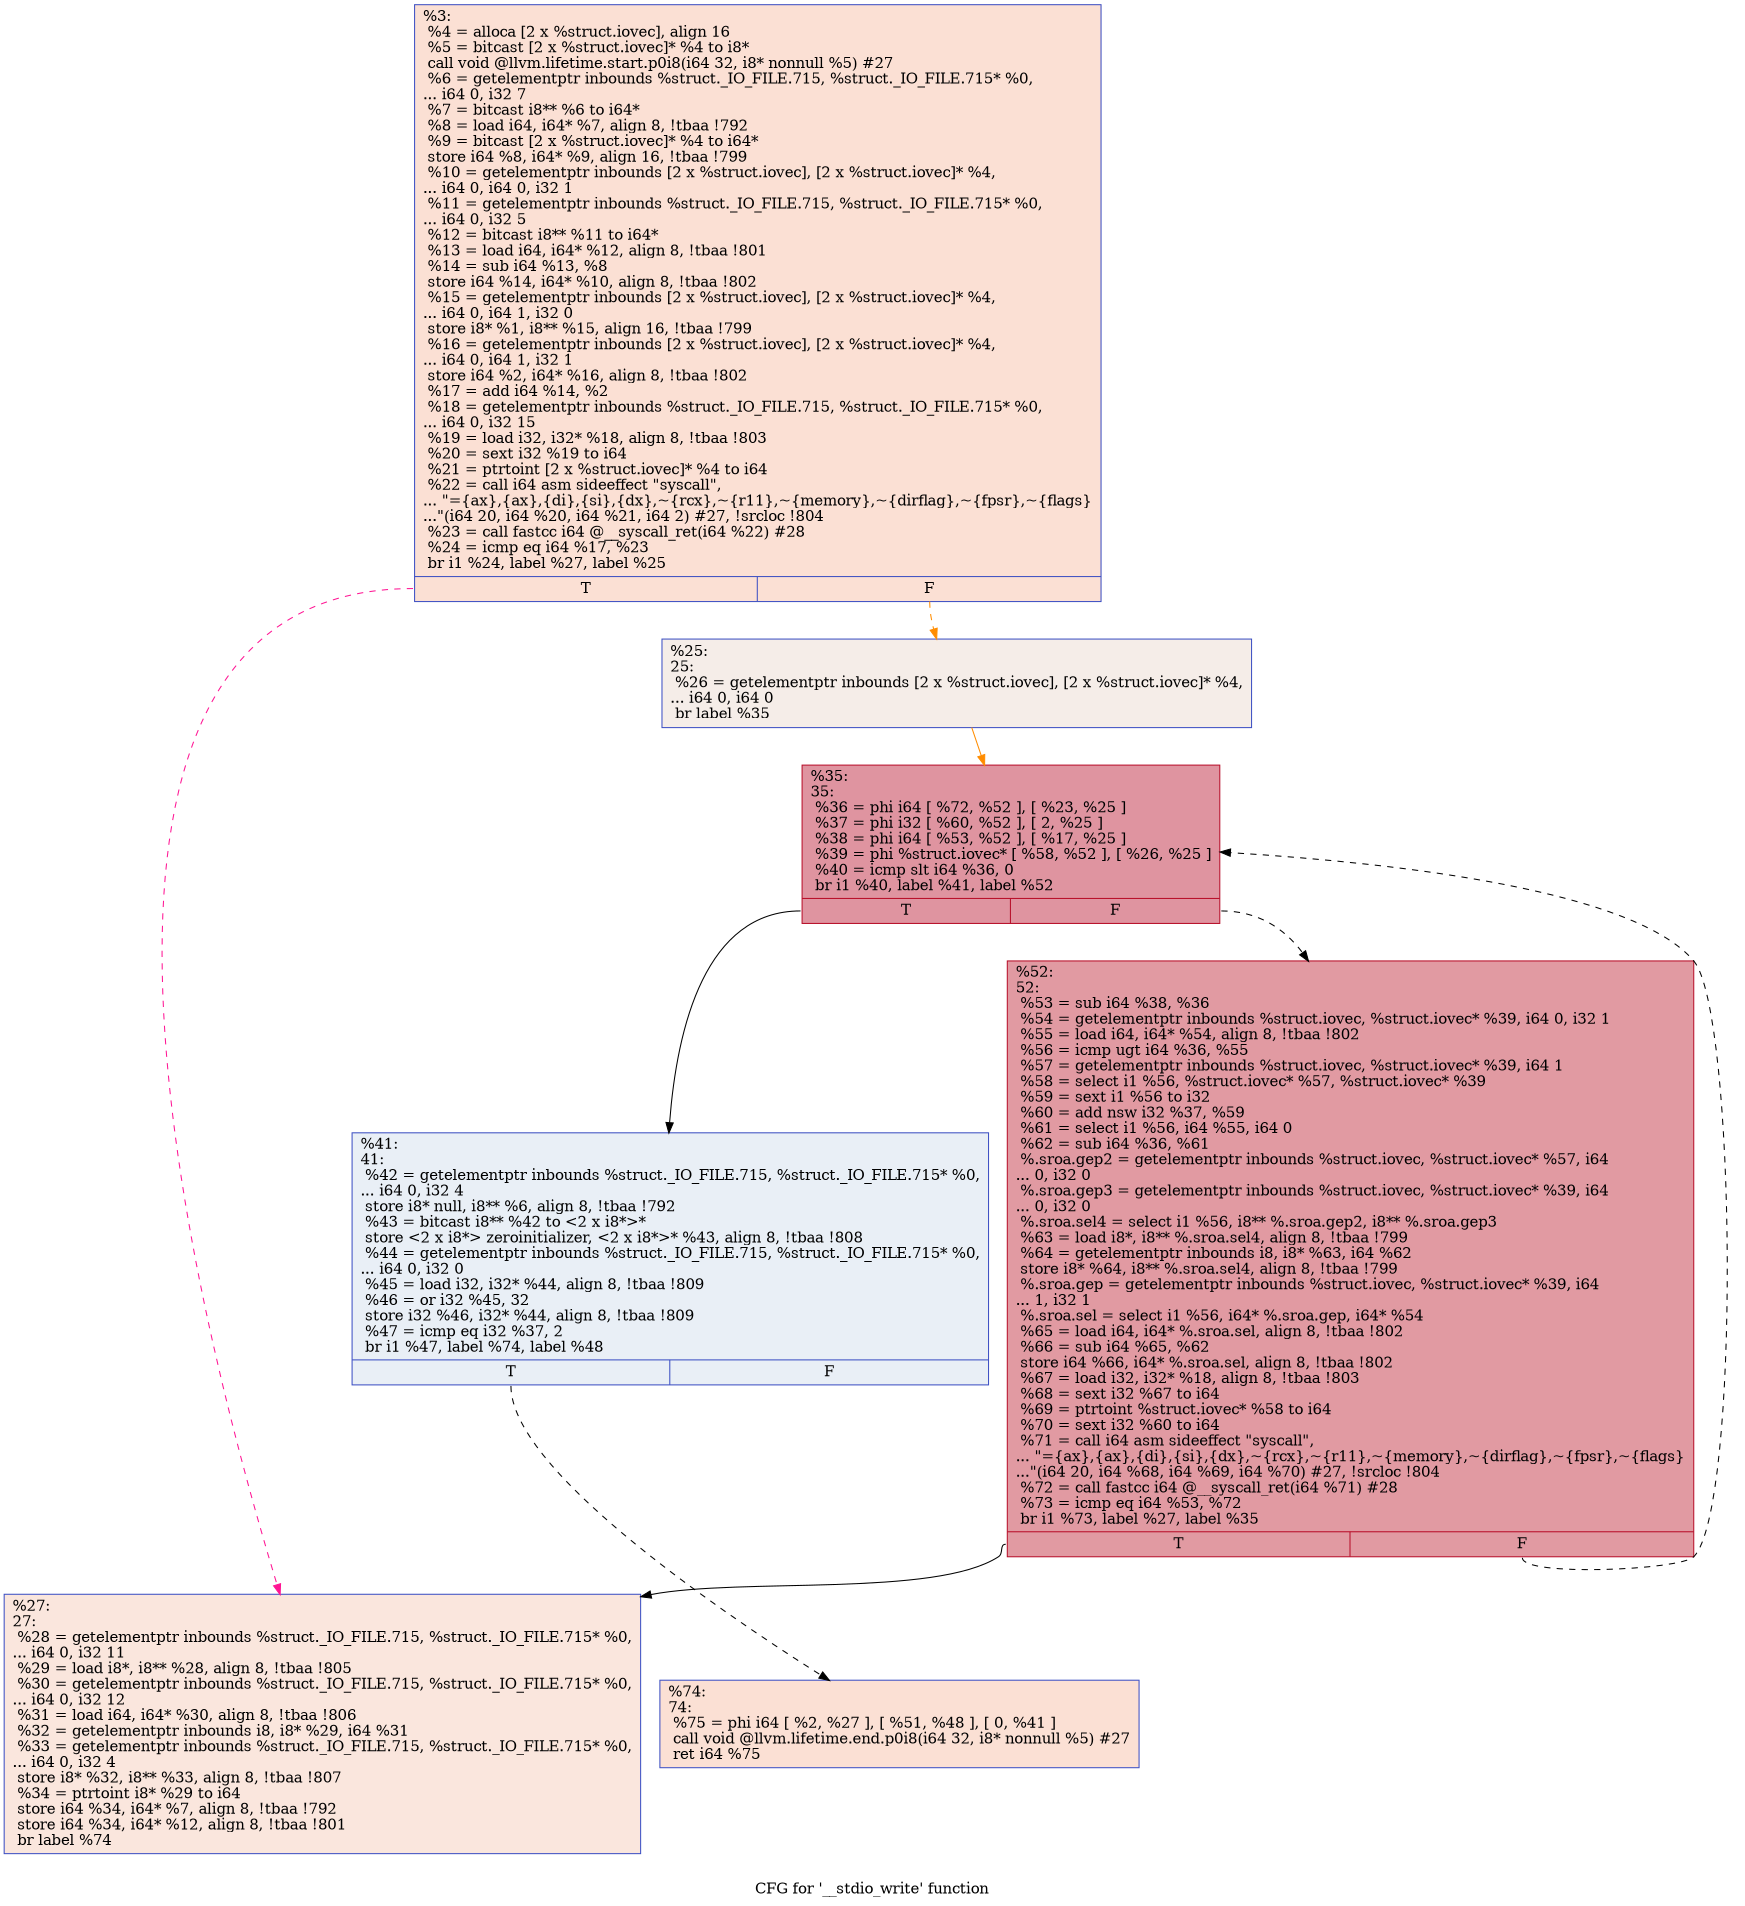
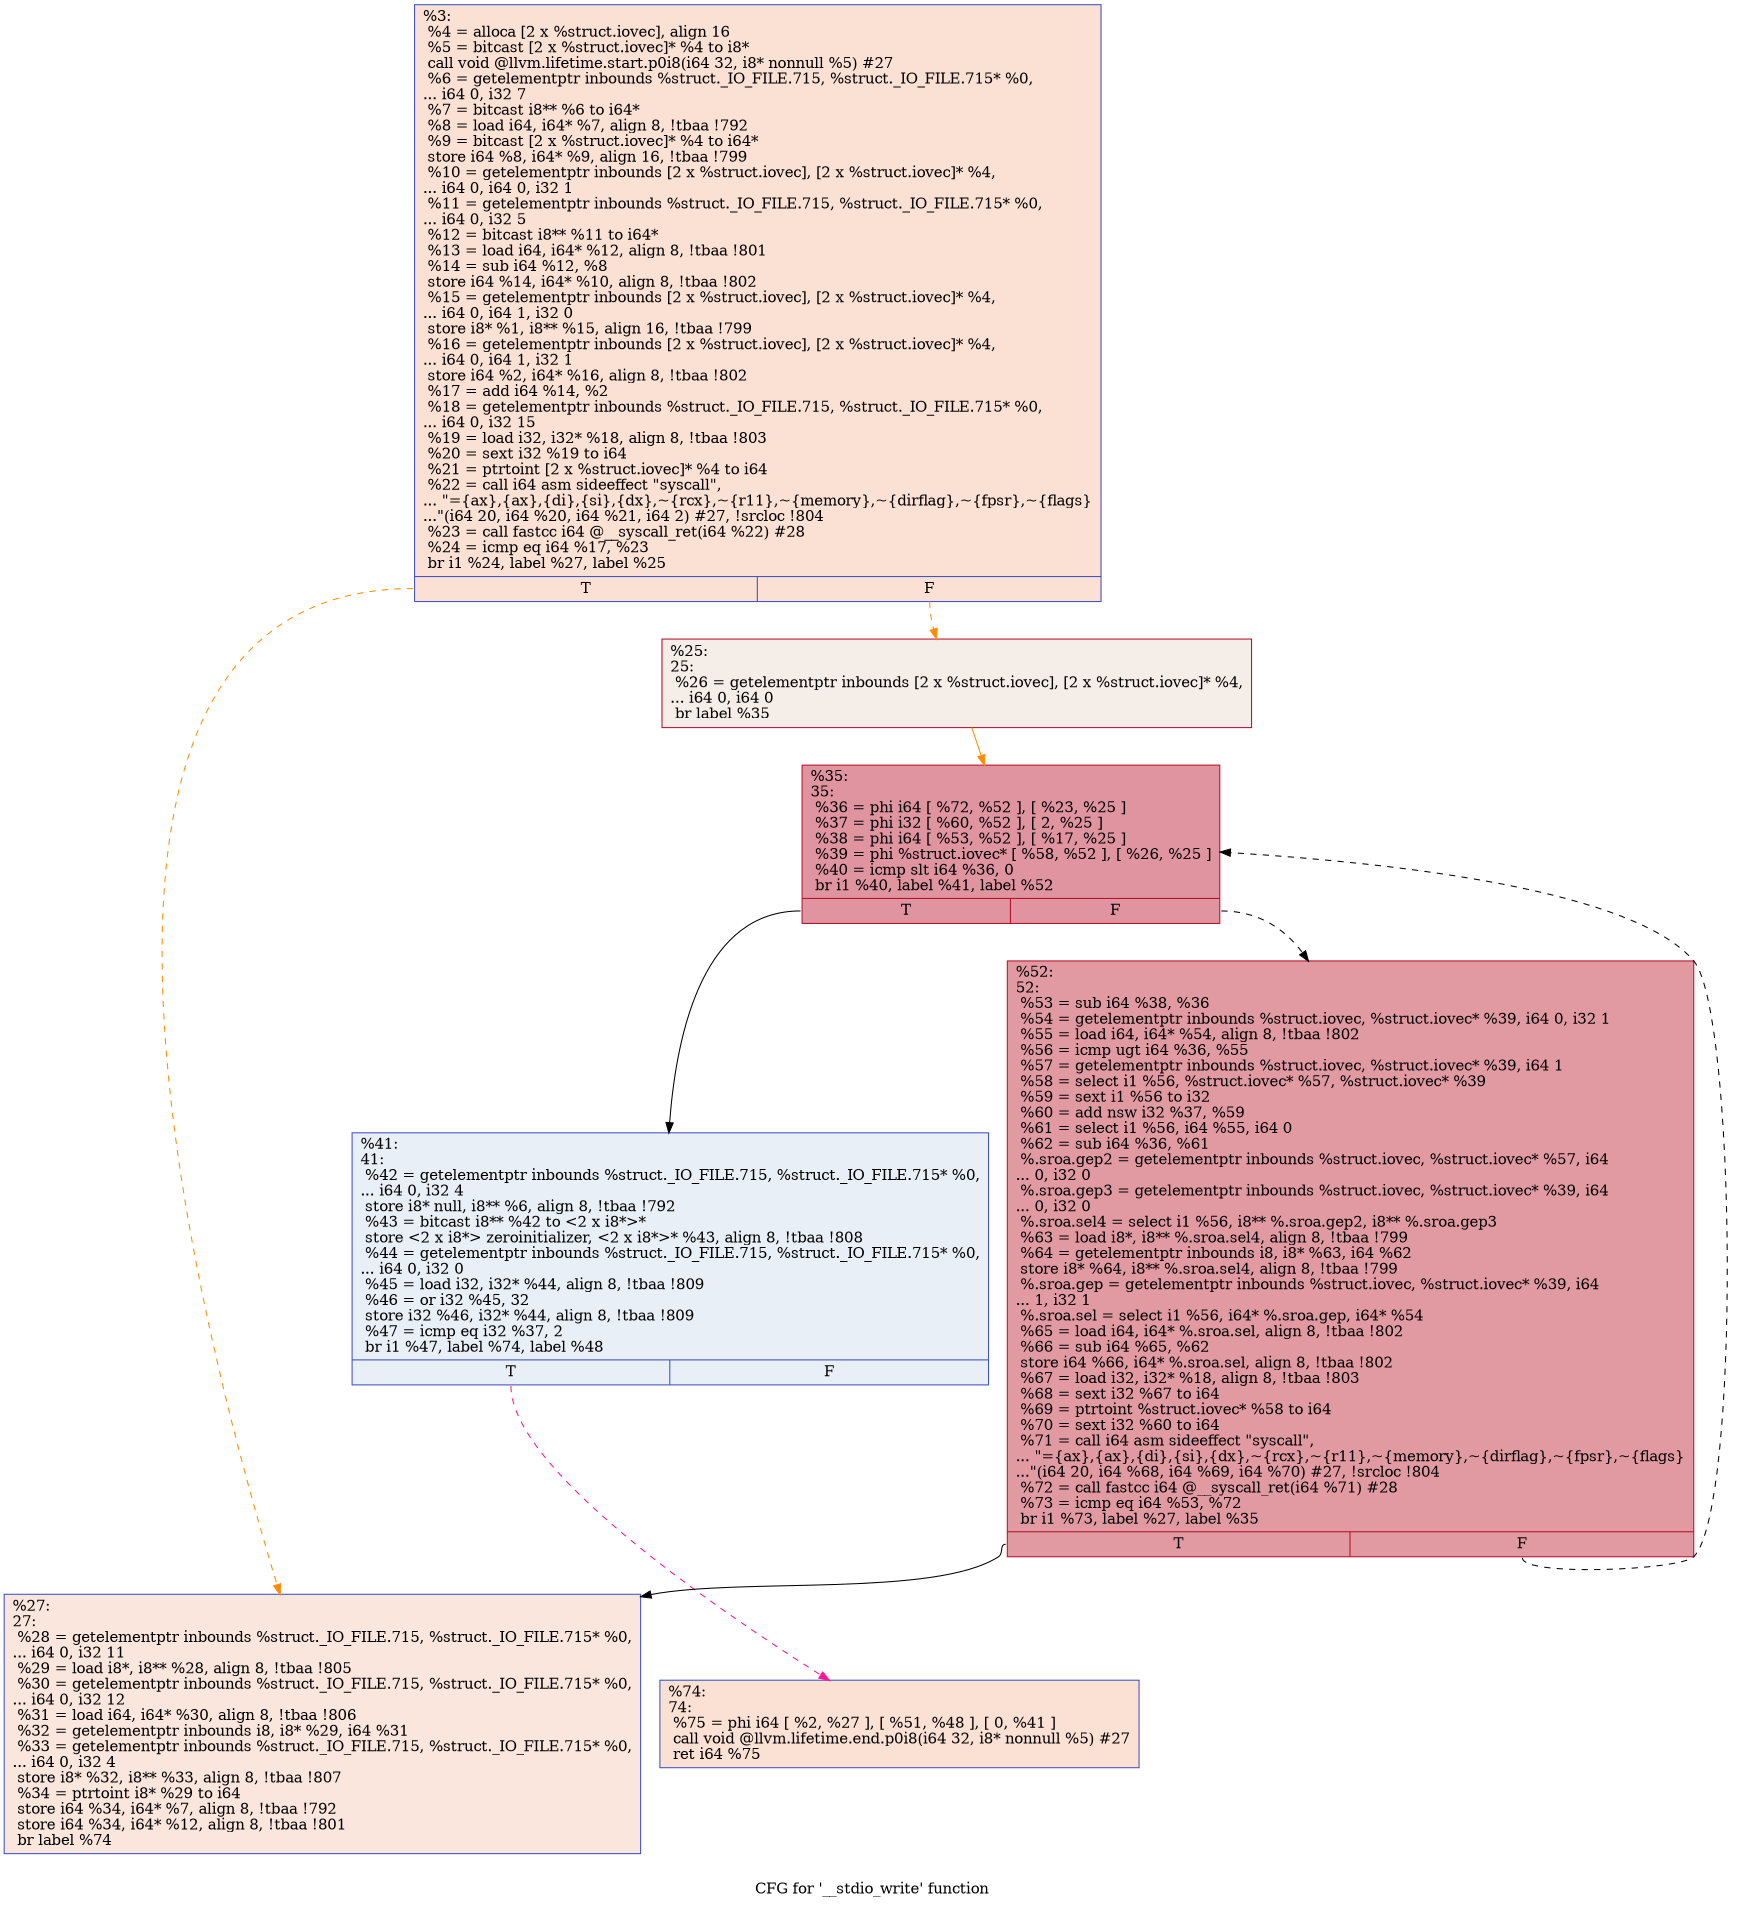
(516, 267) -> (516, 267)
(957, 683) -> (957, 683)
(166, 1026) -> (166, 1026)
(644, 1550) -> (644, 1550)
